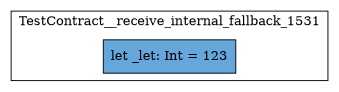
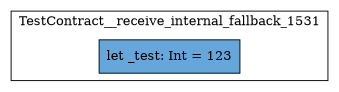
(170, 57) -> (170, 57)
